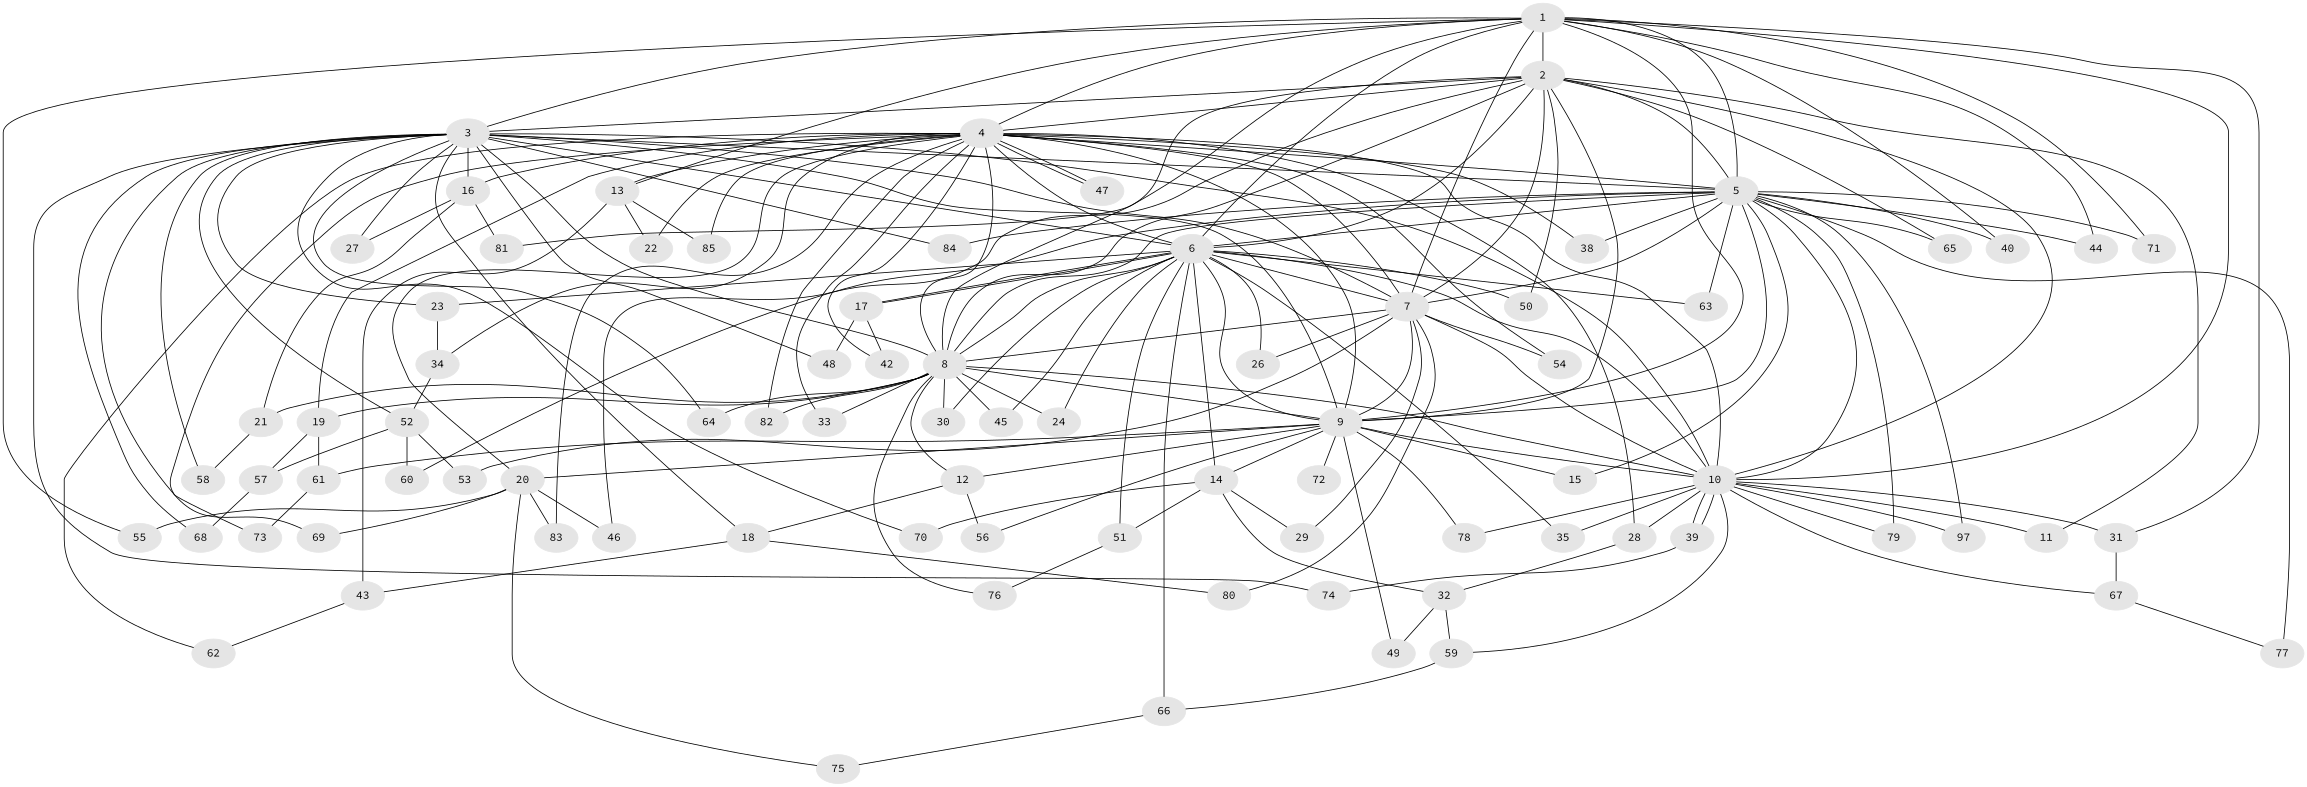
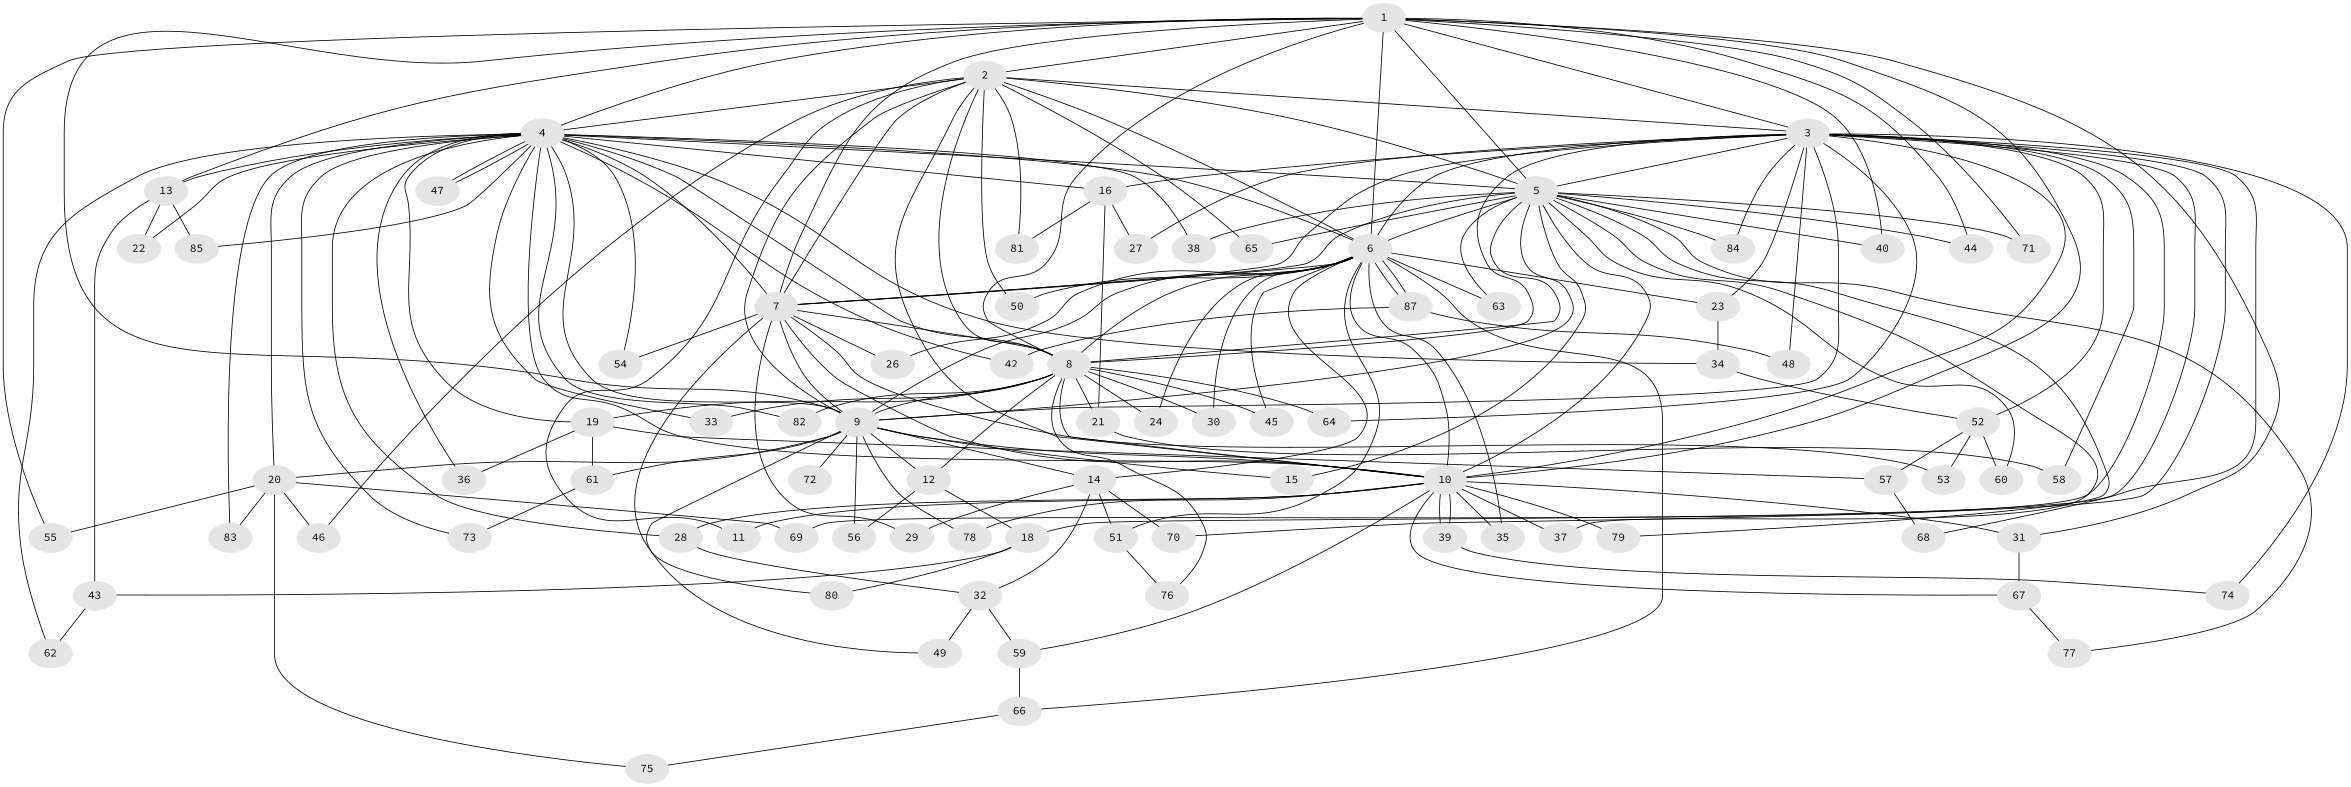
(861, 307) -> (1410, 307)
none -> (464, 480)
(1964, 538) -> (1561, 538)
